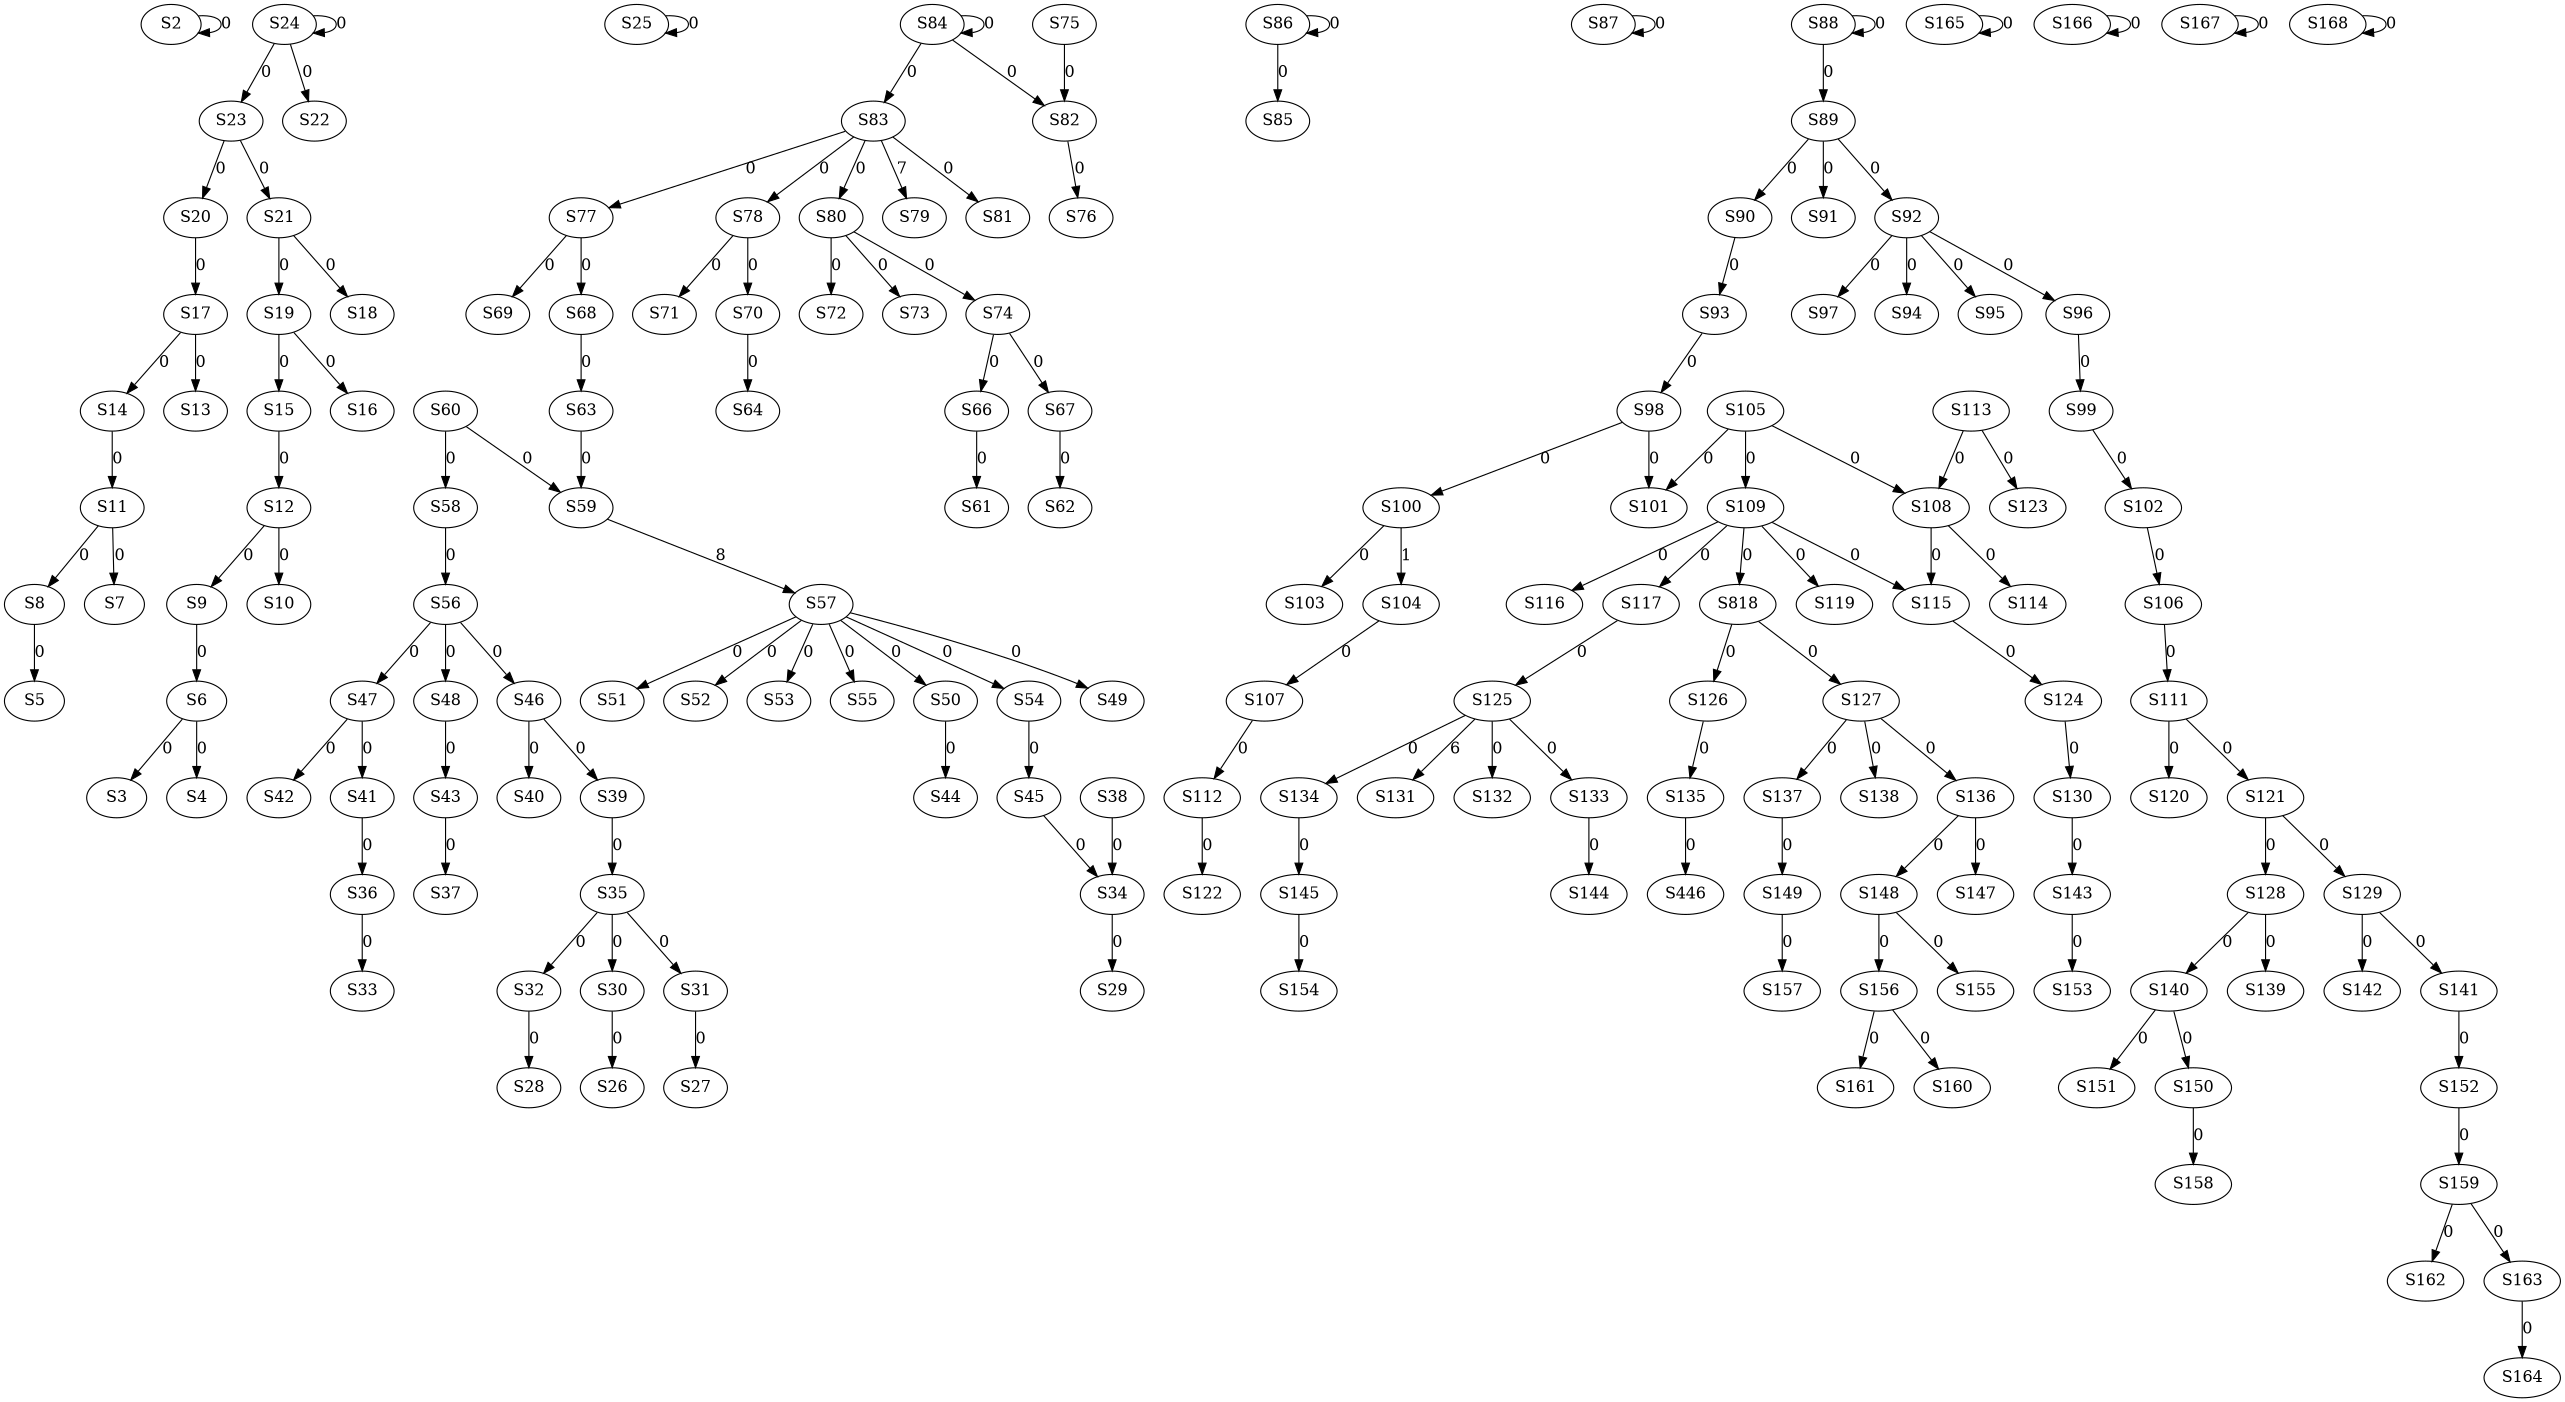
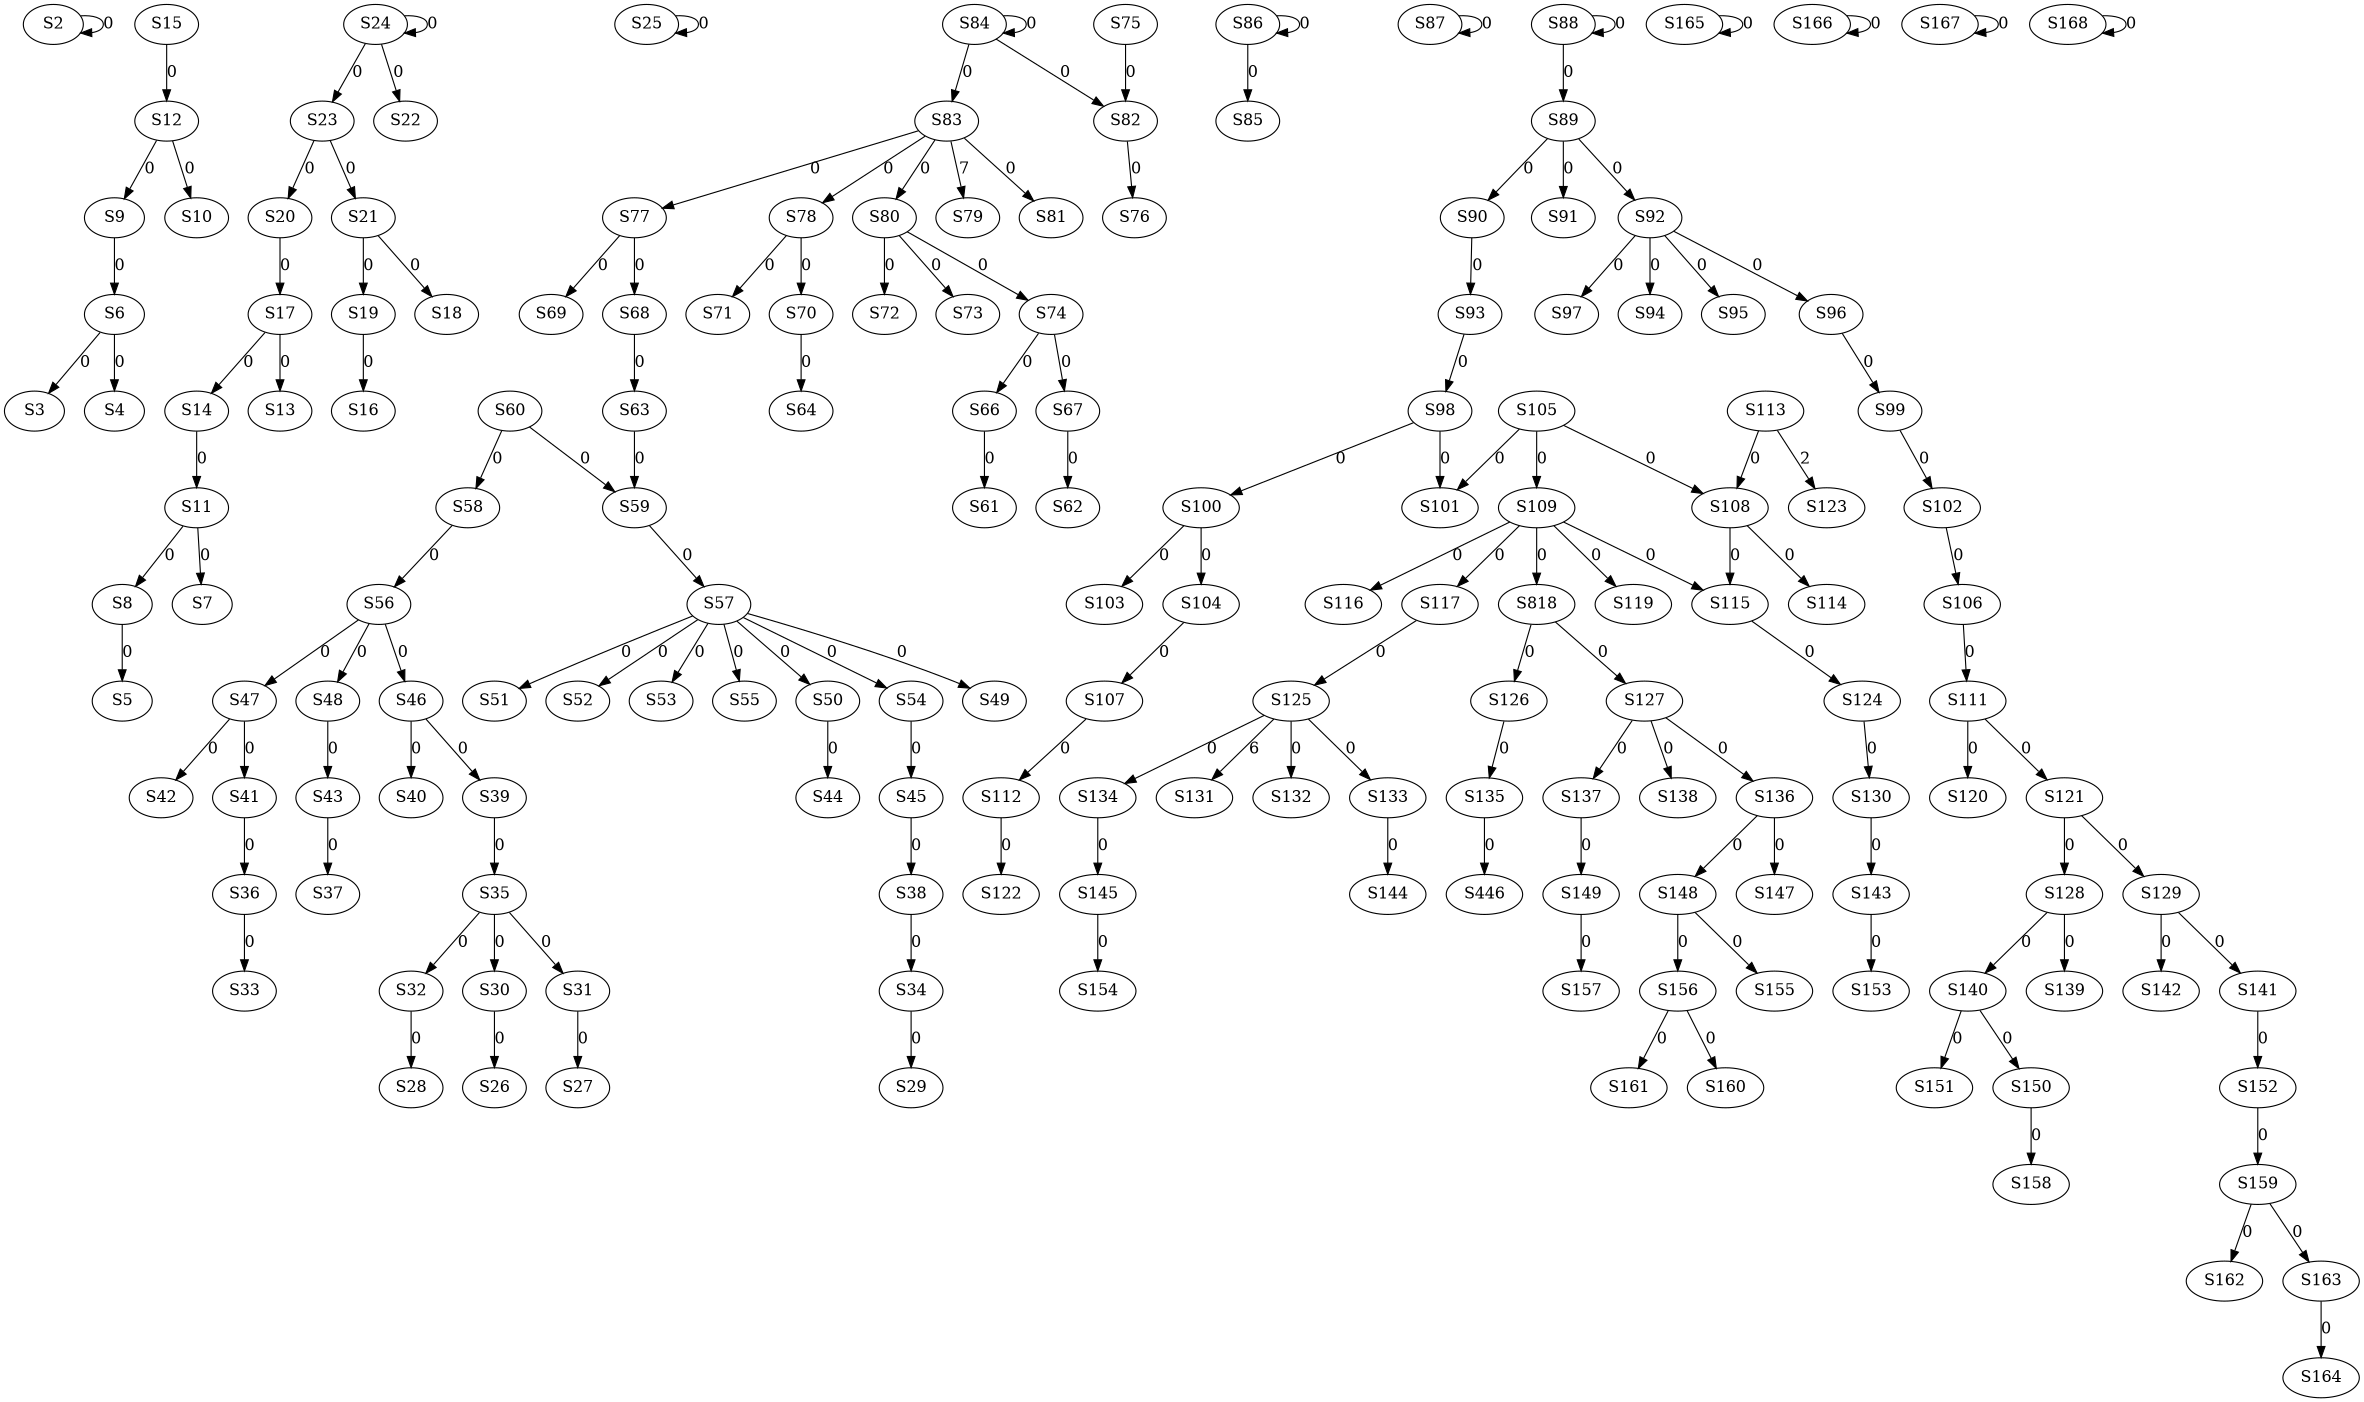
(279, 357) -> none
(2009, 459) -> (1806, 459)
(721, 556) -> (688, 556)
(1407, 556) -> (1207, 556)
(1067, 842) -> (911, 841)
